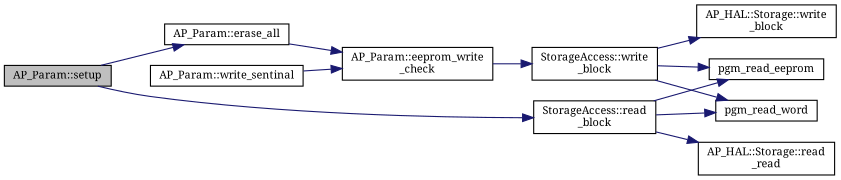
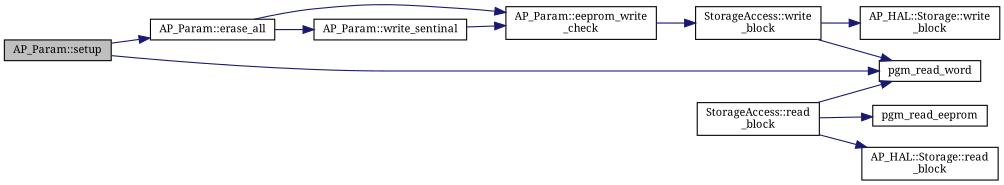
none -> (289, 30)
(678, 66) -> none
(309, 111) -> (490, 71)
(766, 159) -> (930, 164)
